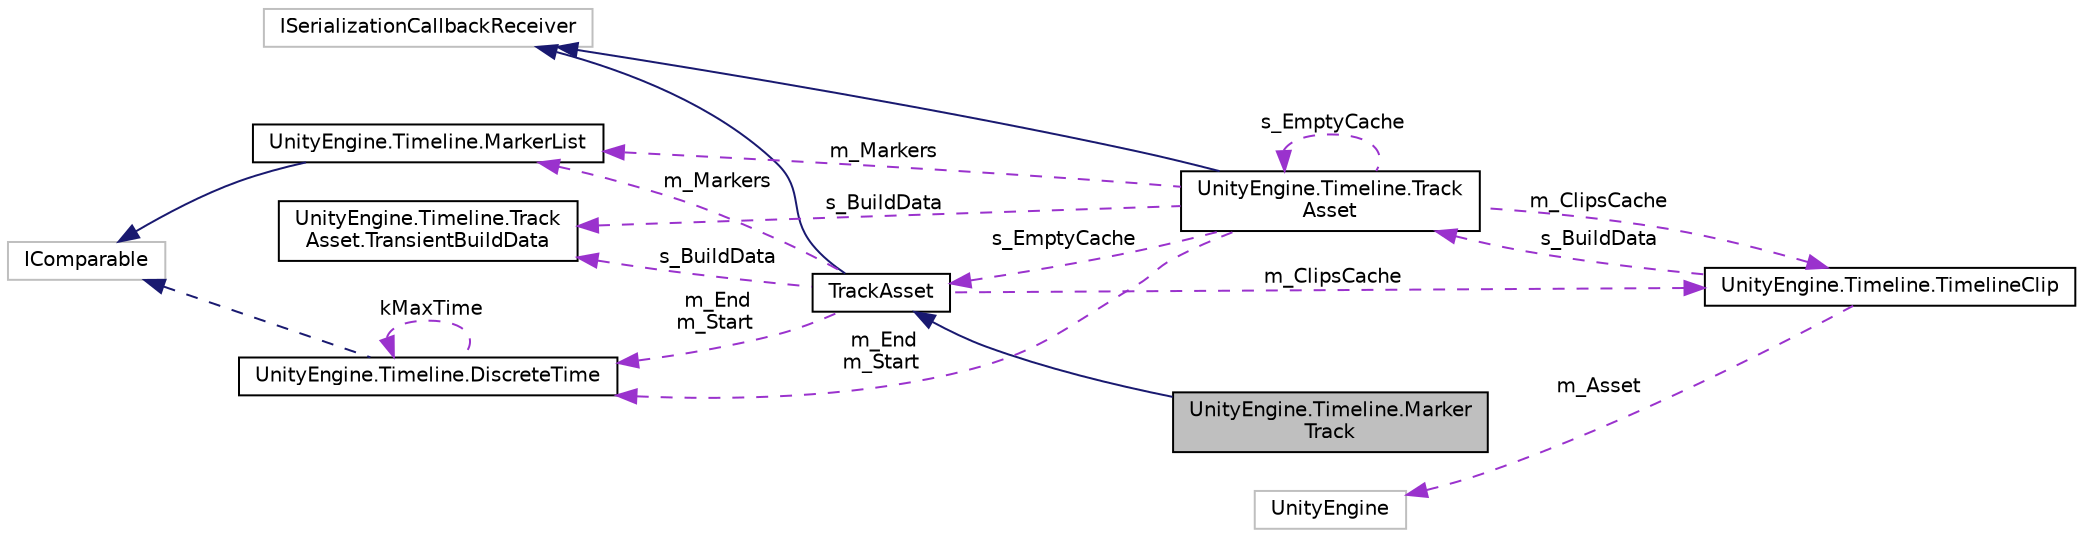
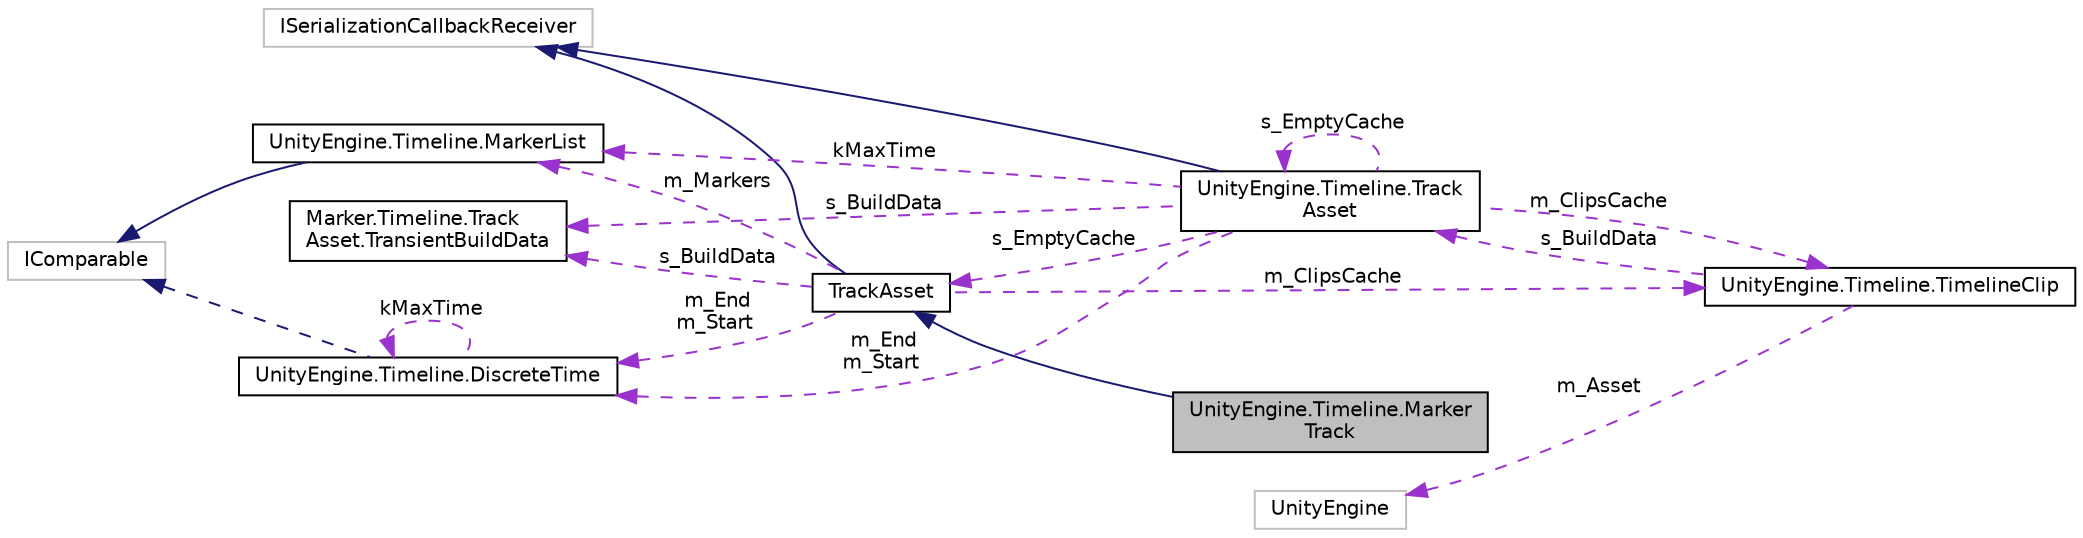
(881, 152) -> (881, 152)
(428, 231) -> (428, 231)
